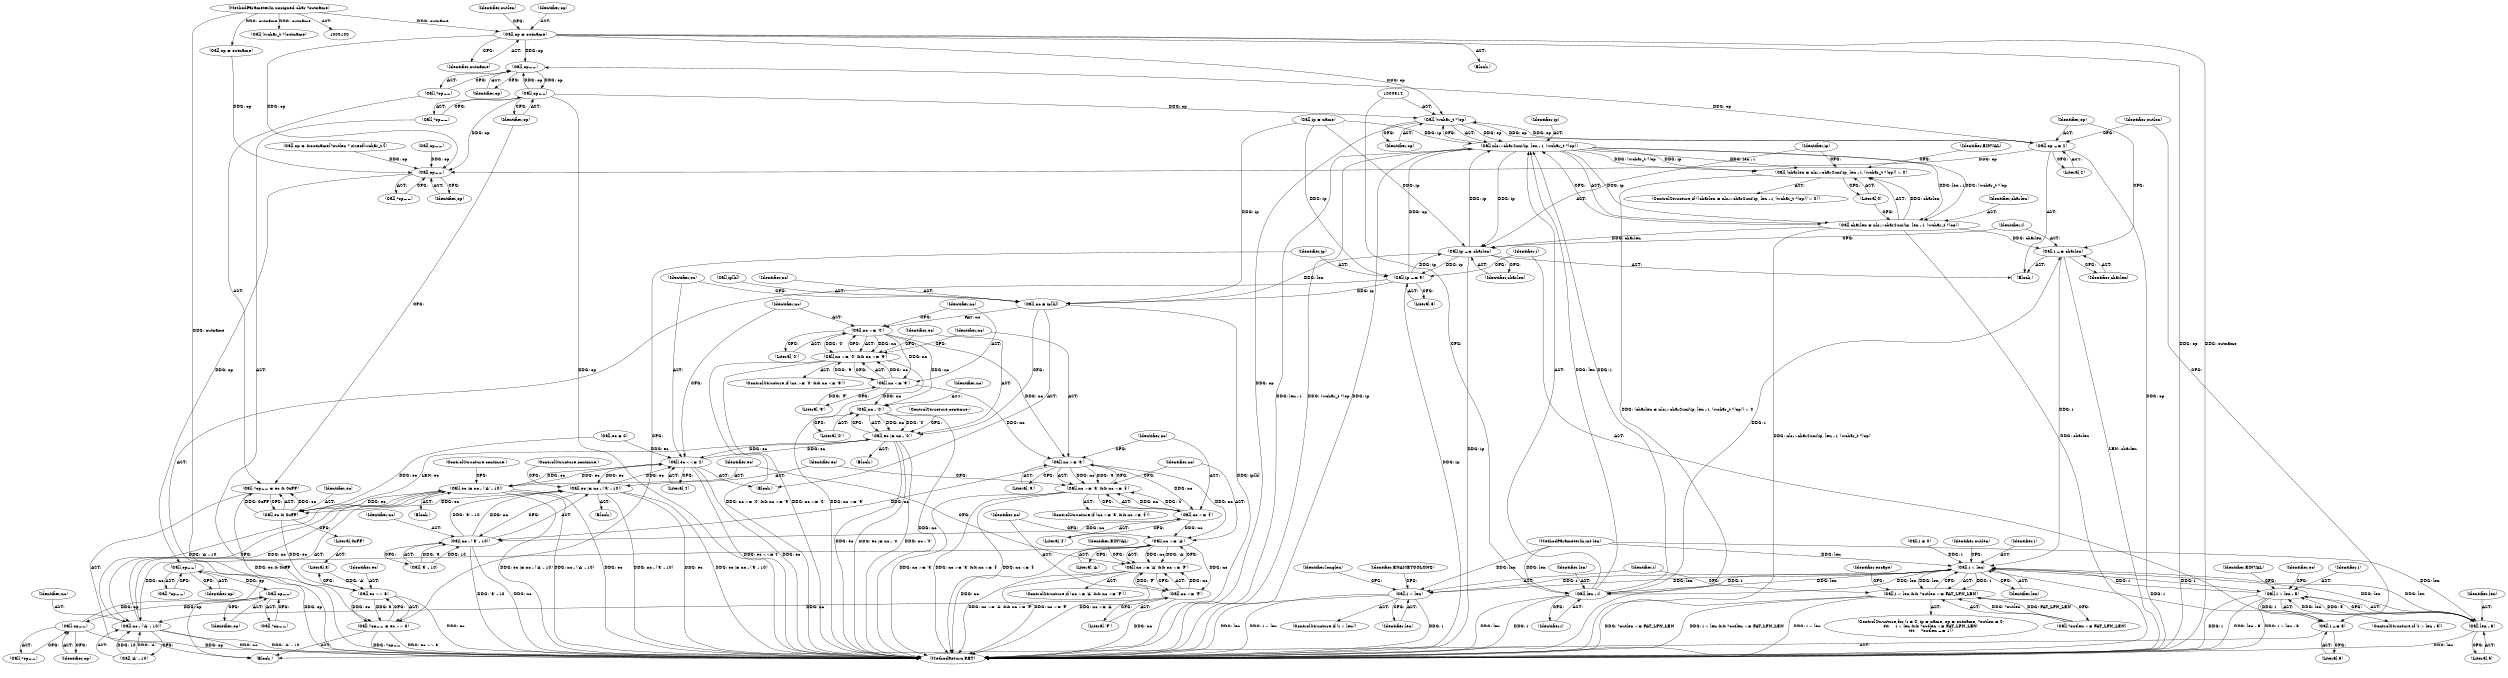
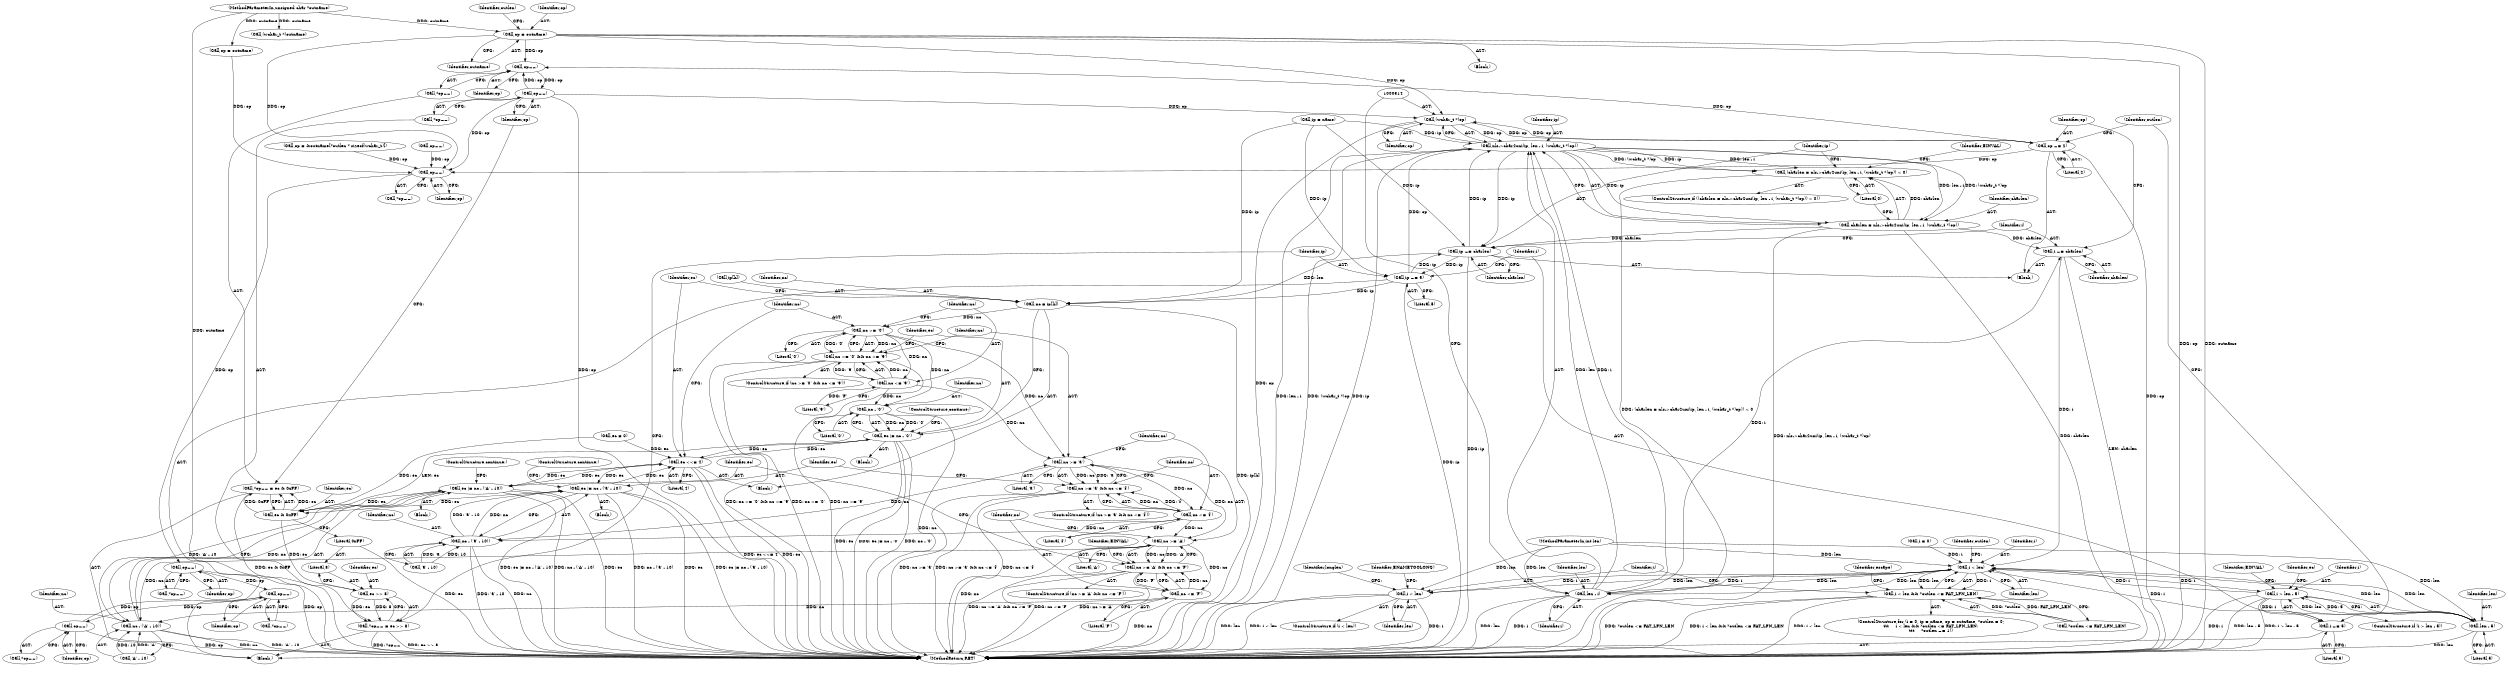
(340, 35) -> none
(972, 317) -> (972, 317)
(355, 581) -> (355, 581)
(510, 651) -> (502, 647)
